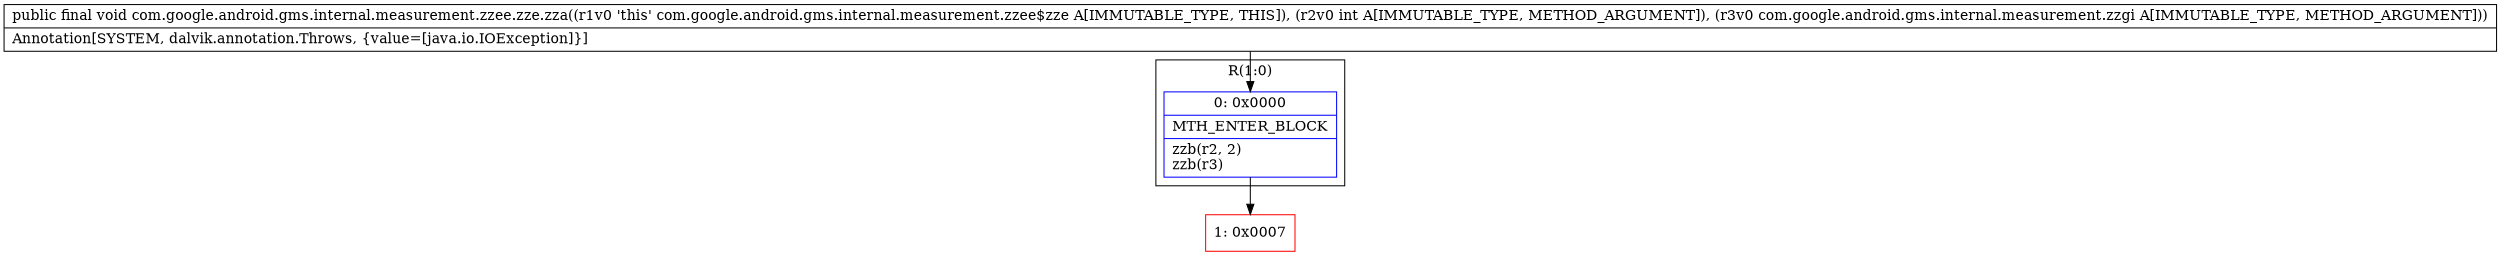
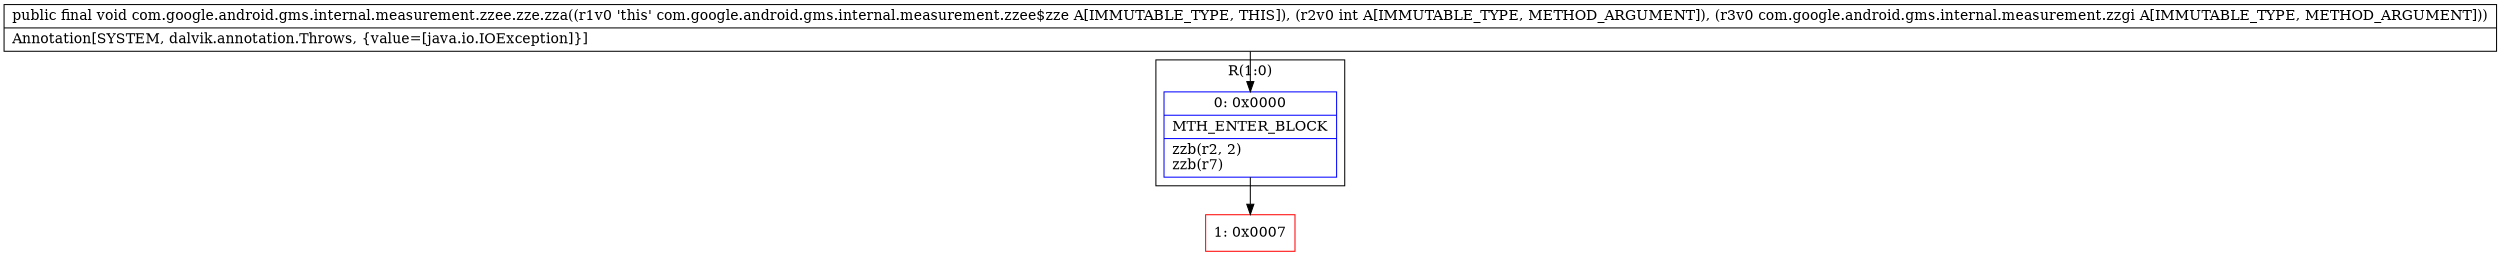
(1198, 165) -> (1198, 165)
